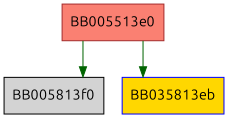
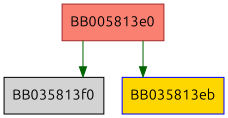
(113, 22) -> (113, 22)
(54, 96) -> (54, 96)
